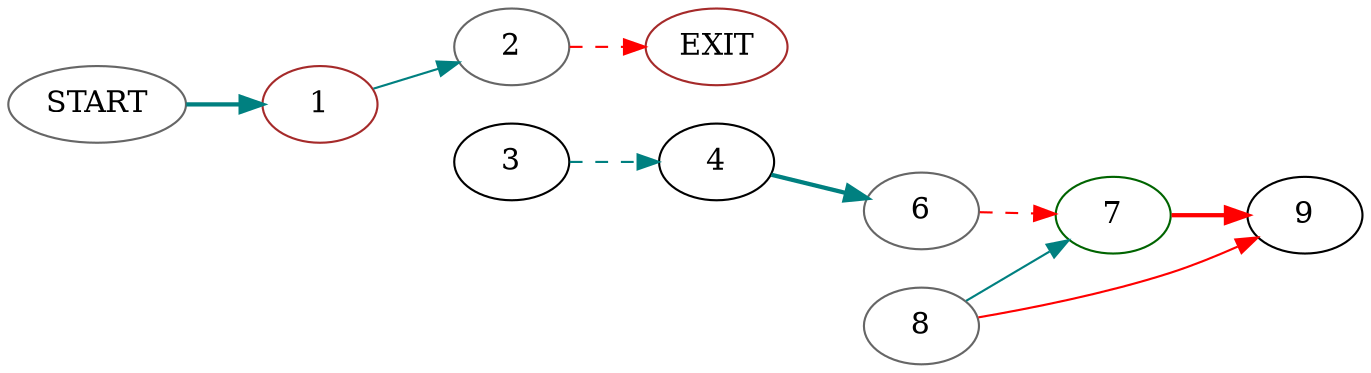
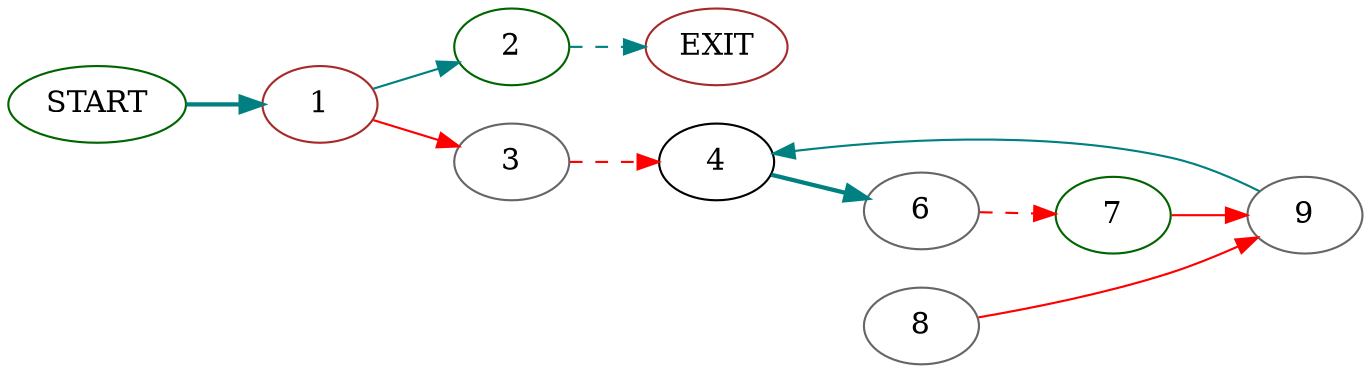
(512, 47) -> (512, 47)
(597, 47) -> (597, 47)
(97, 104) -> (97, 104)
none -> (406, 130)
none -> (1031, 141)
(512, 162) -> (512, 162)
(603, 162) -> (603, 162)
(1199, 215) -> (1199, 215)
(1305, 215) -> (1305, 215)
(1008, 276) -> none
